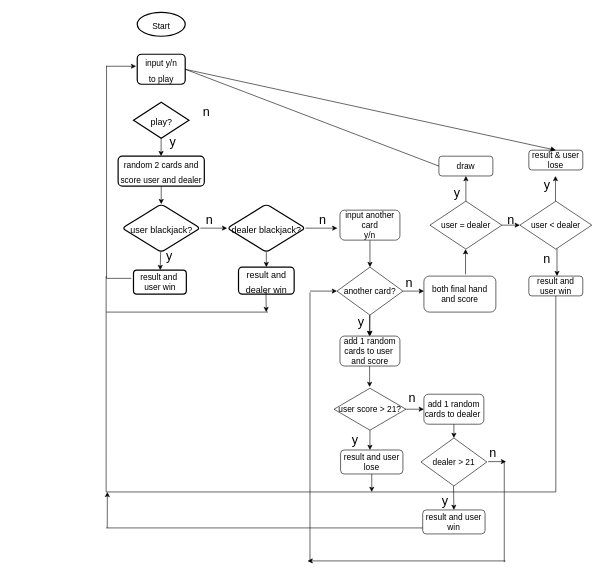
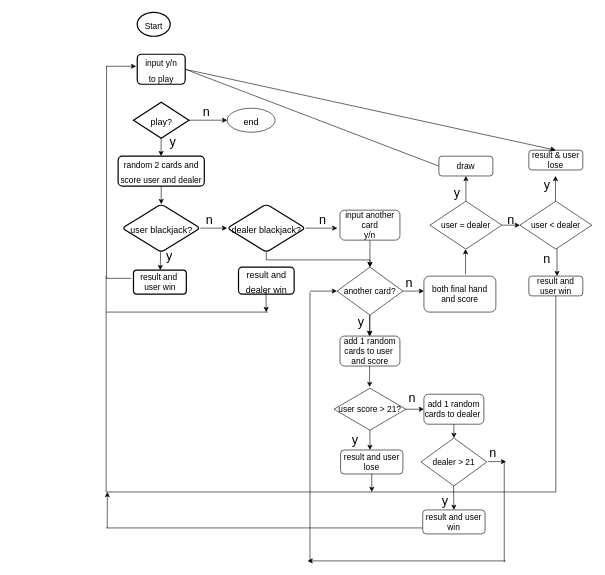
(161, 24) -> (154, 24)
none -> (221, 120)
none -> (251, 120)
(266, 261) -> (267, 260)
